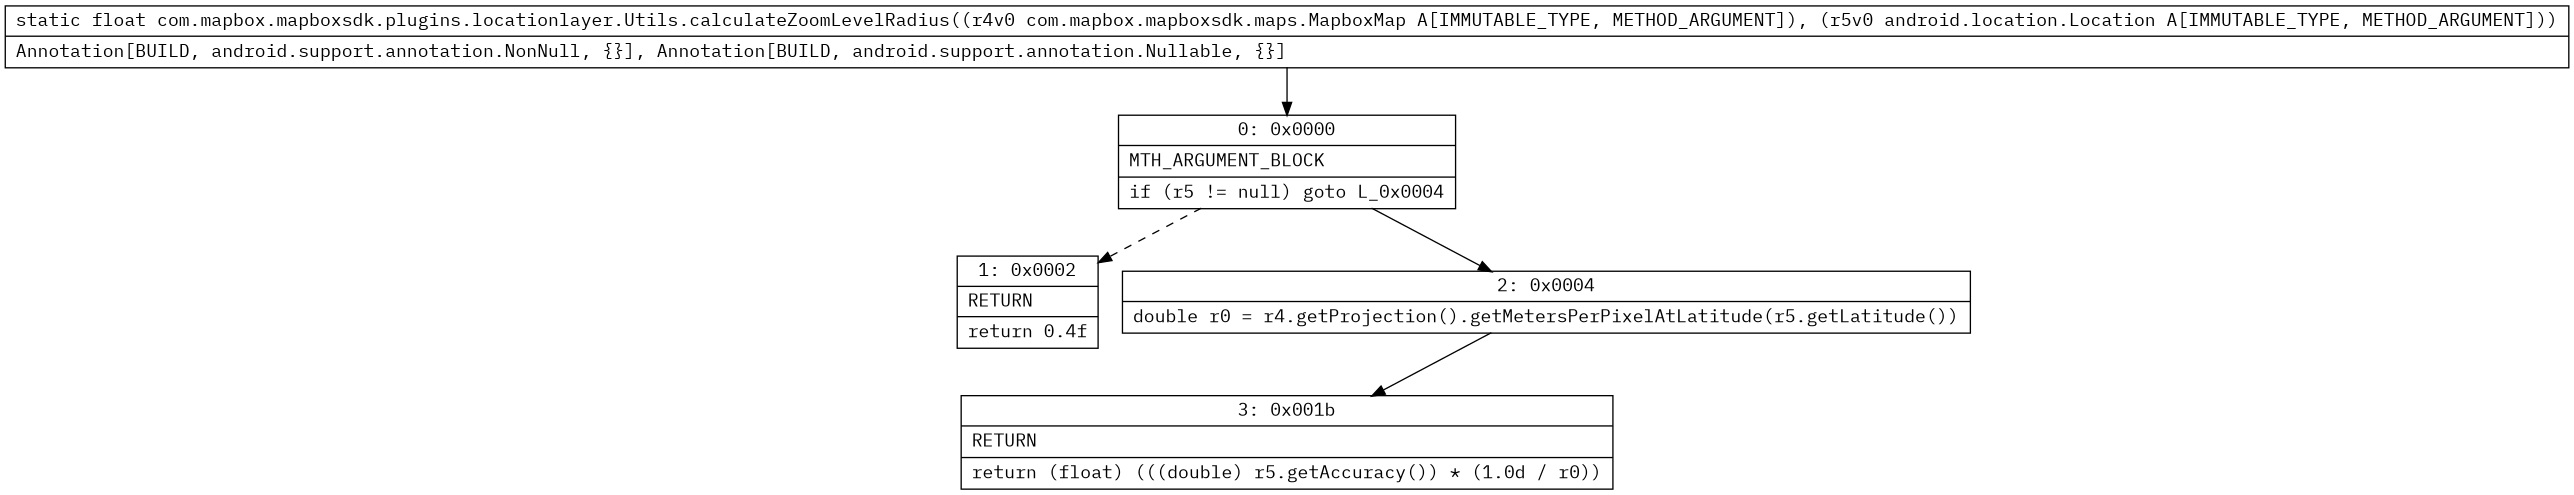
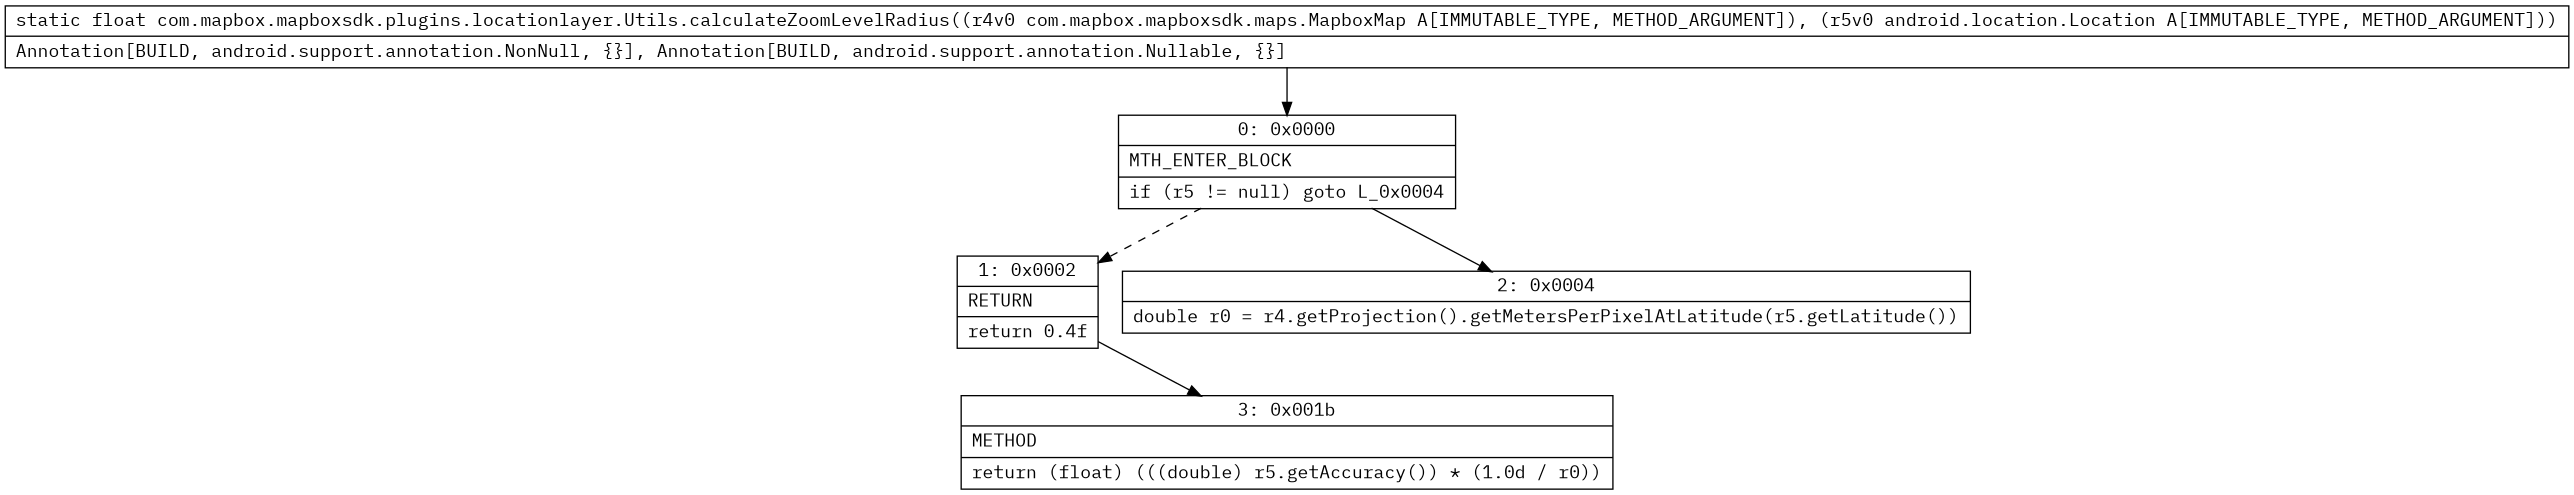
(1227, 161) -> (1211, 161)
(1437, 361) -> (1144, 366)
(1005, 441) -> (1005, 441)
